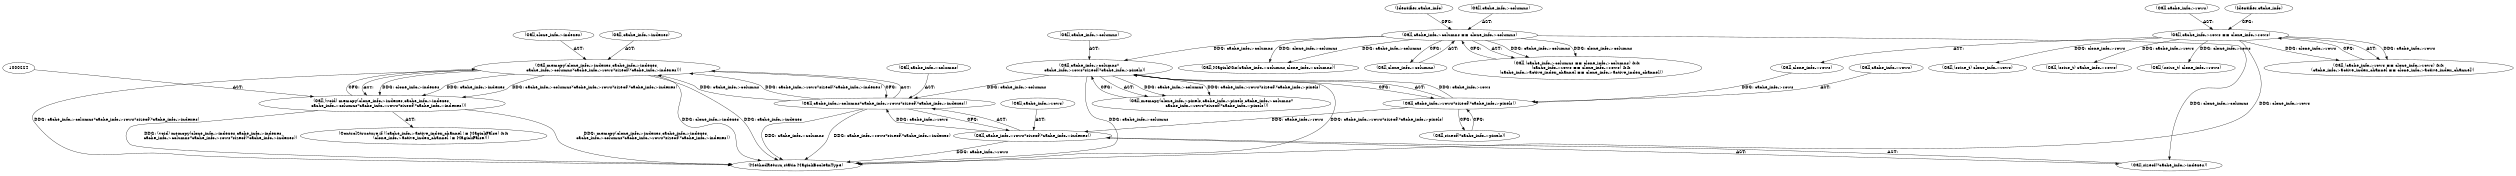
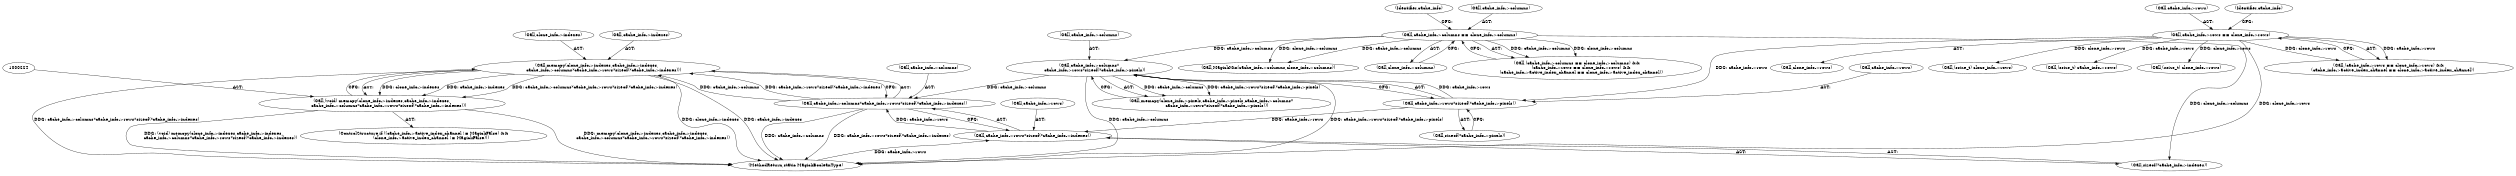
(1436, 49) -> (1436, 49)
(1454, 49) -> (1454, 49)
(1666, 95) -> (1831, 45)
(1466, 120) -> (1466, 120)
(929, 154) -> (901, 147)
